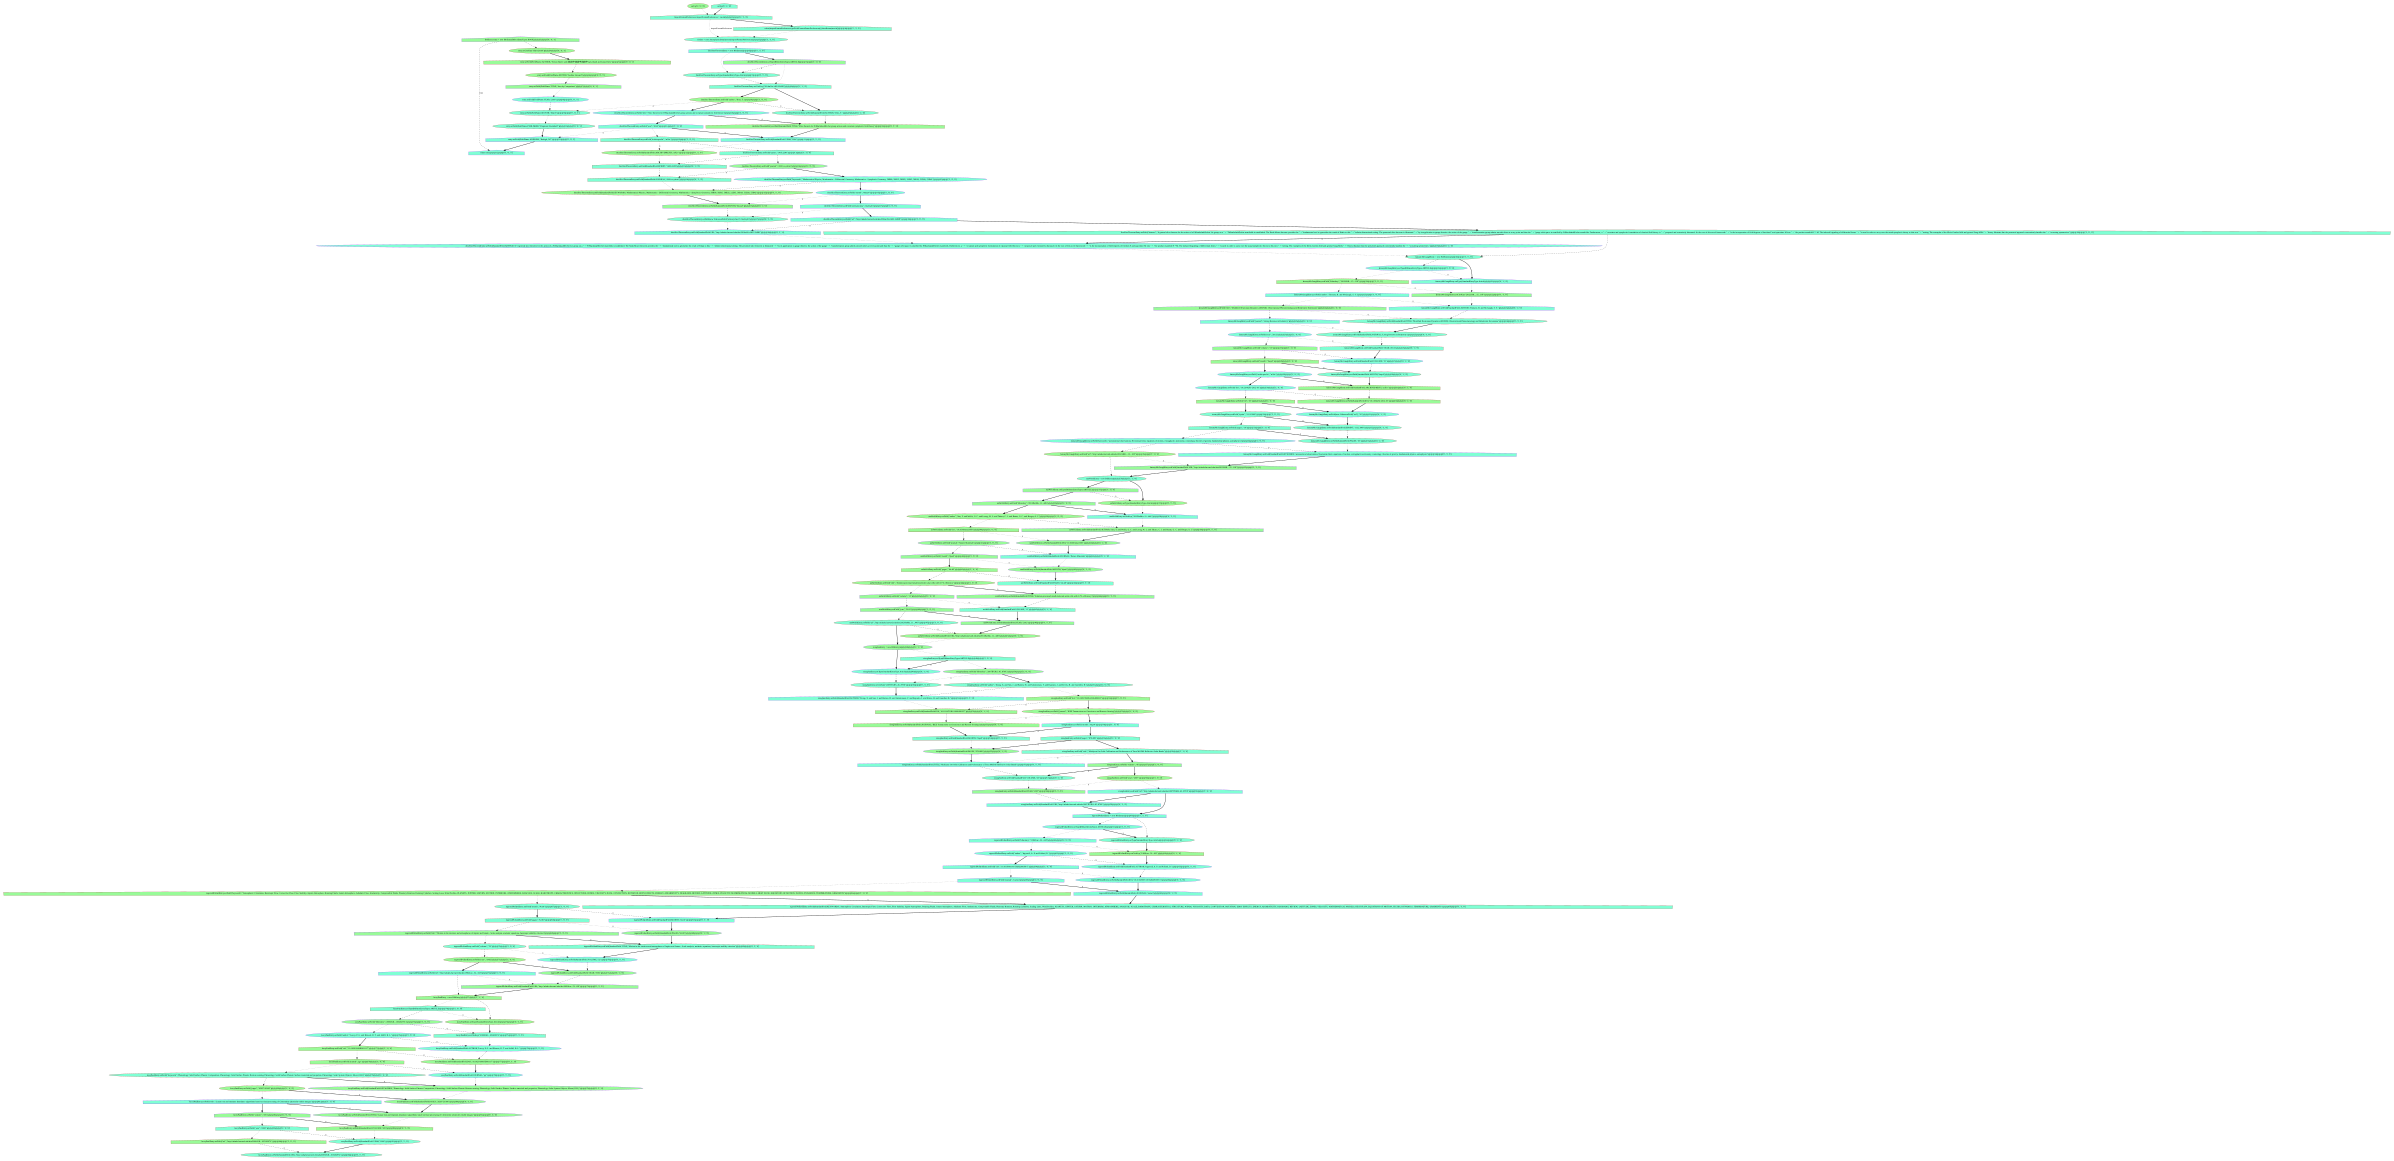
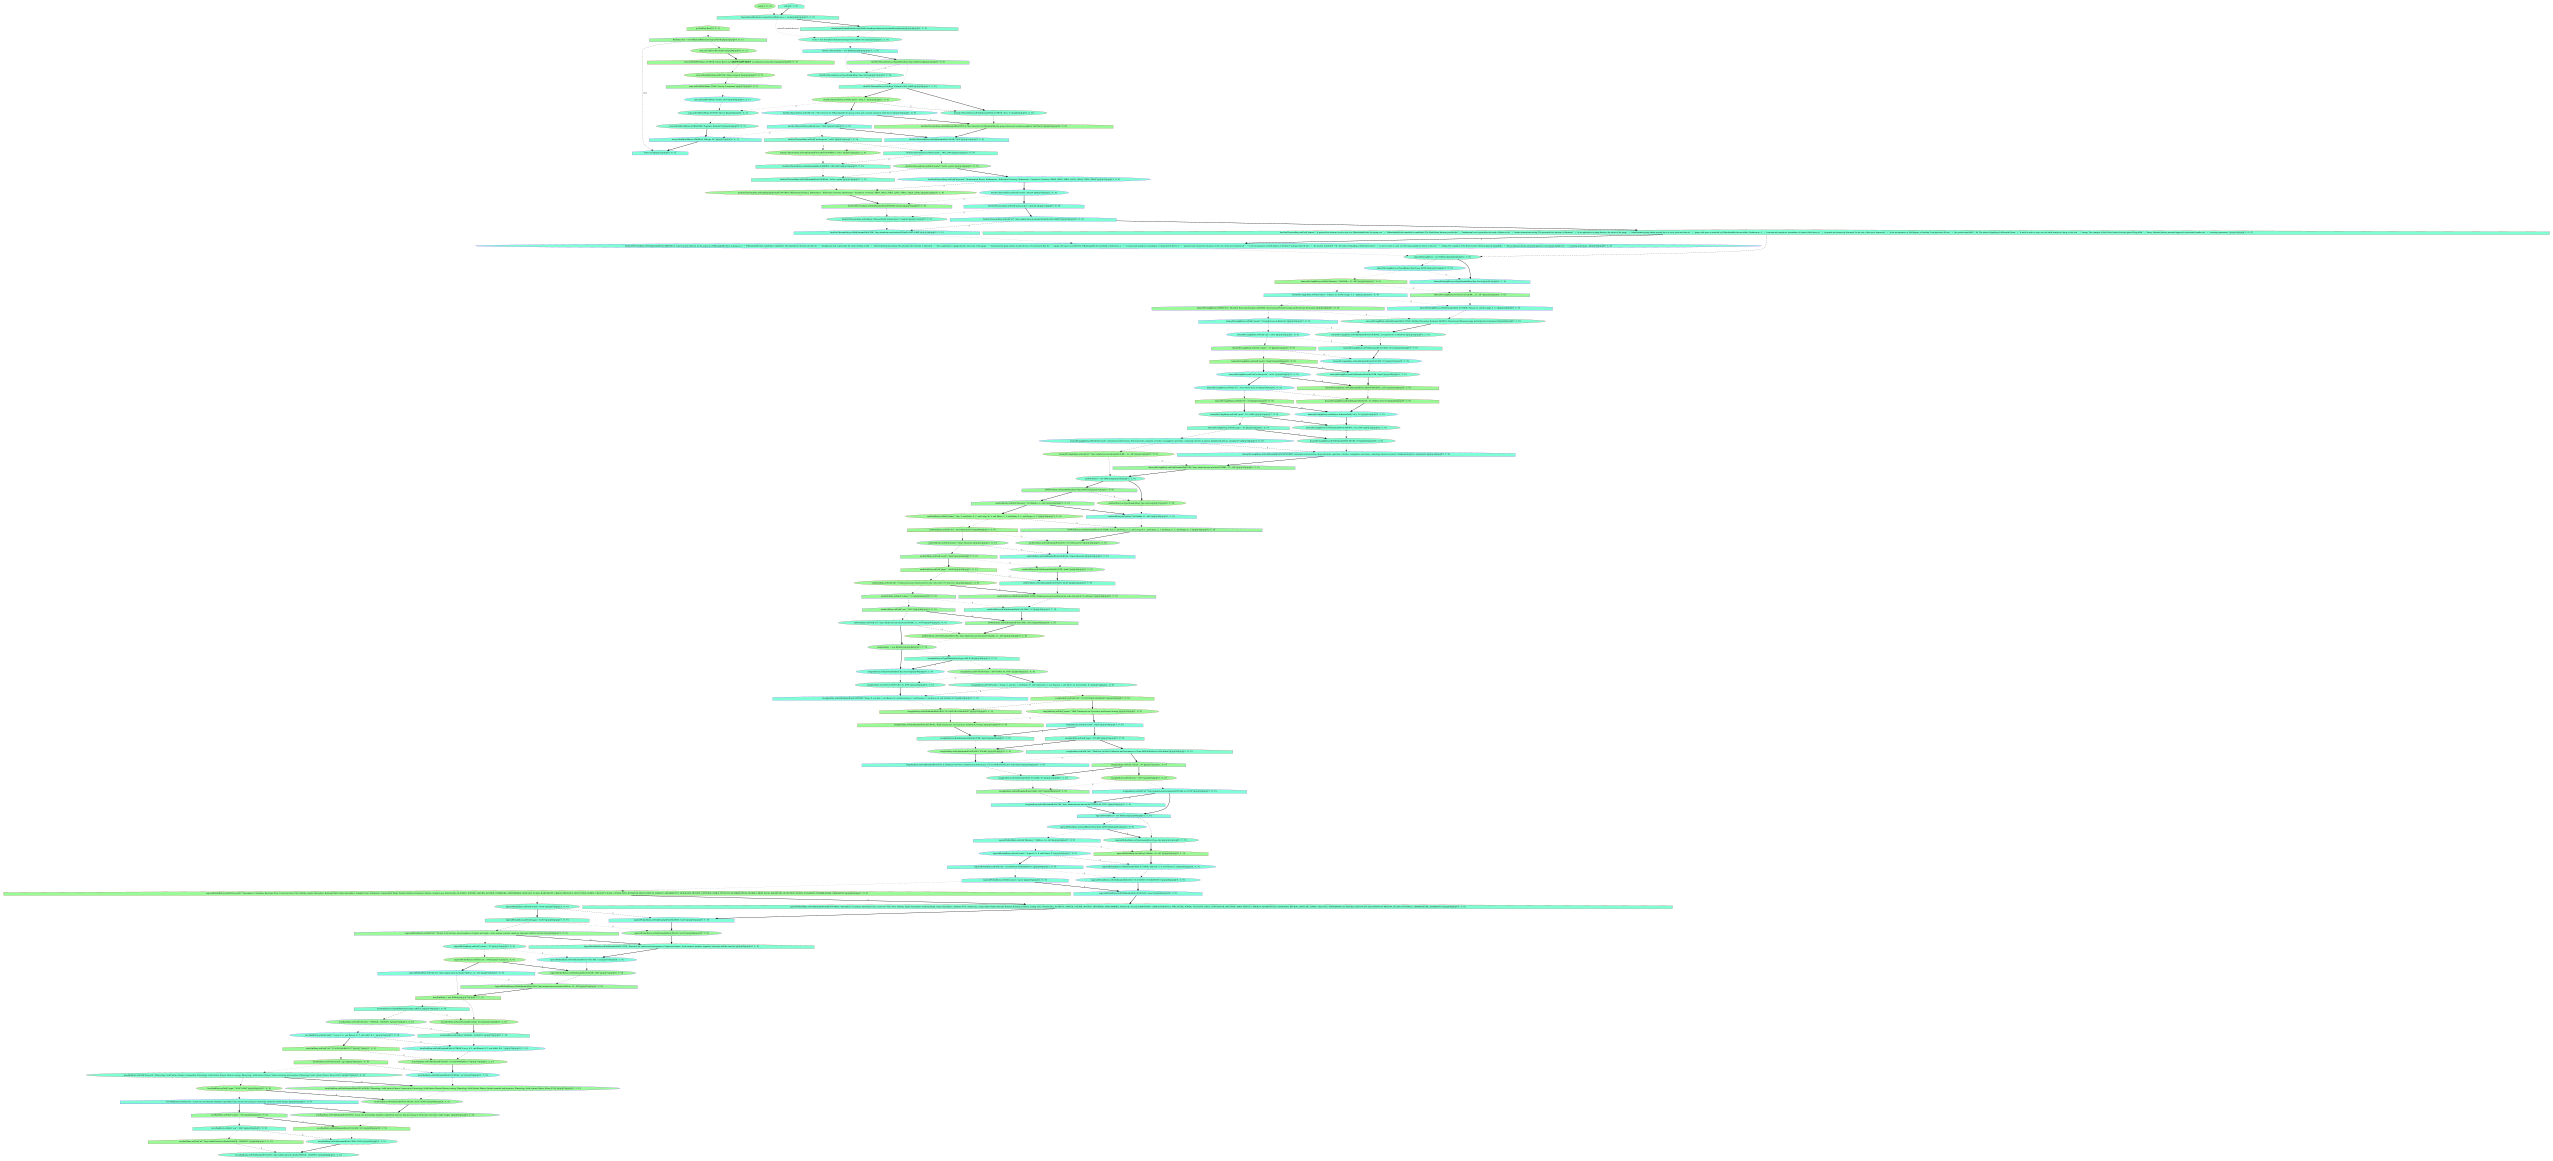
none -> (708, 28)
